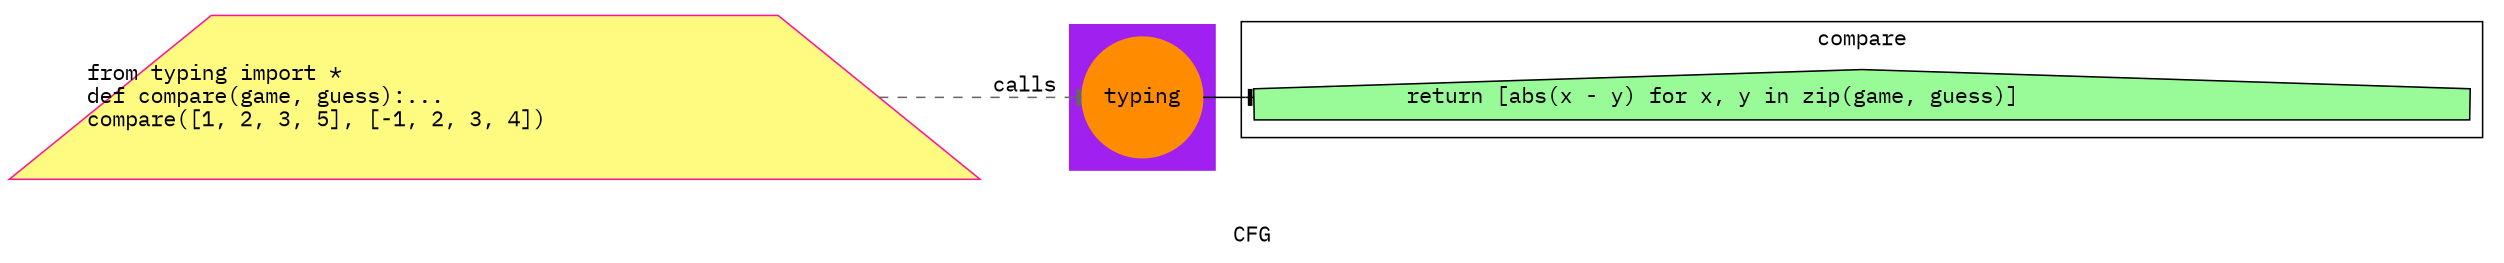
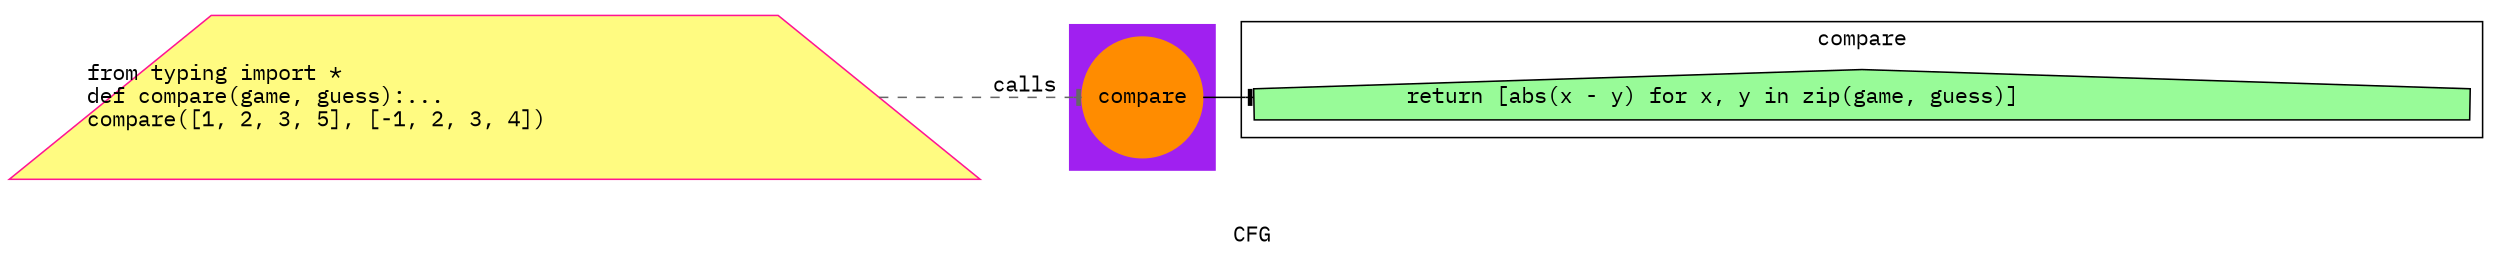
(1142, 97) -> (1142, 97)
